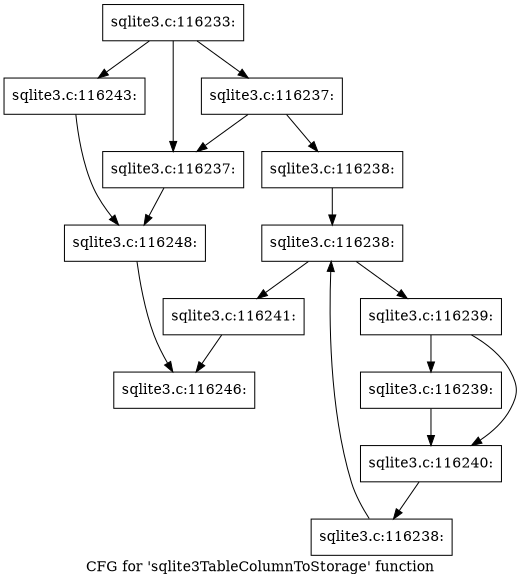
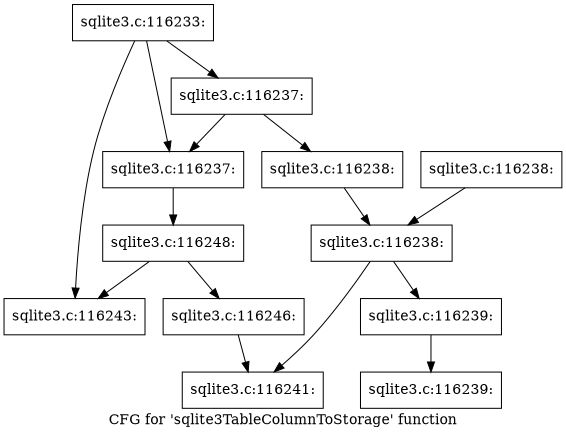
(86, 169) -> (128, 277)
(212, 349) -> (242, 349)
(431, 464) -> none
